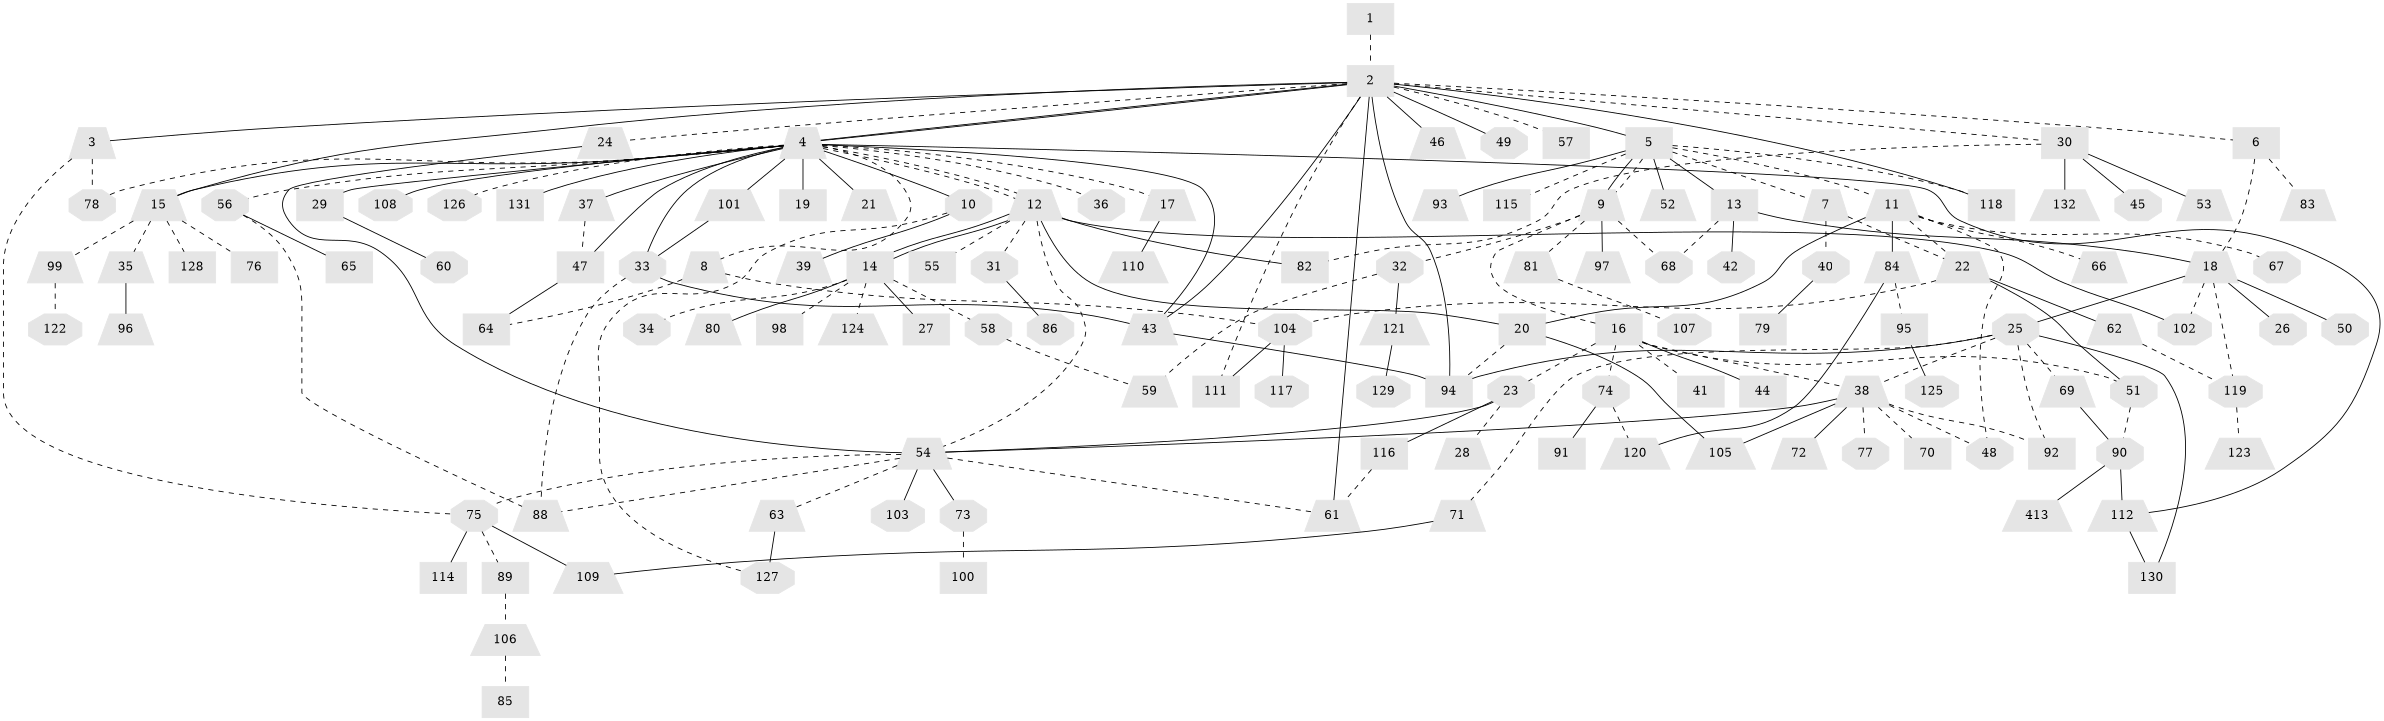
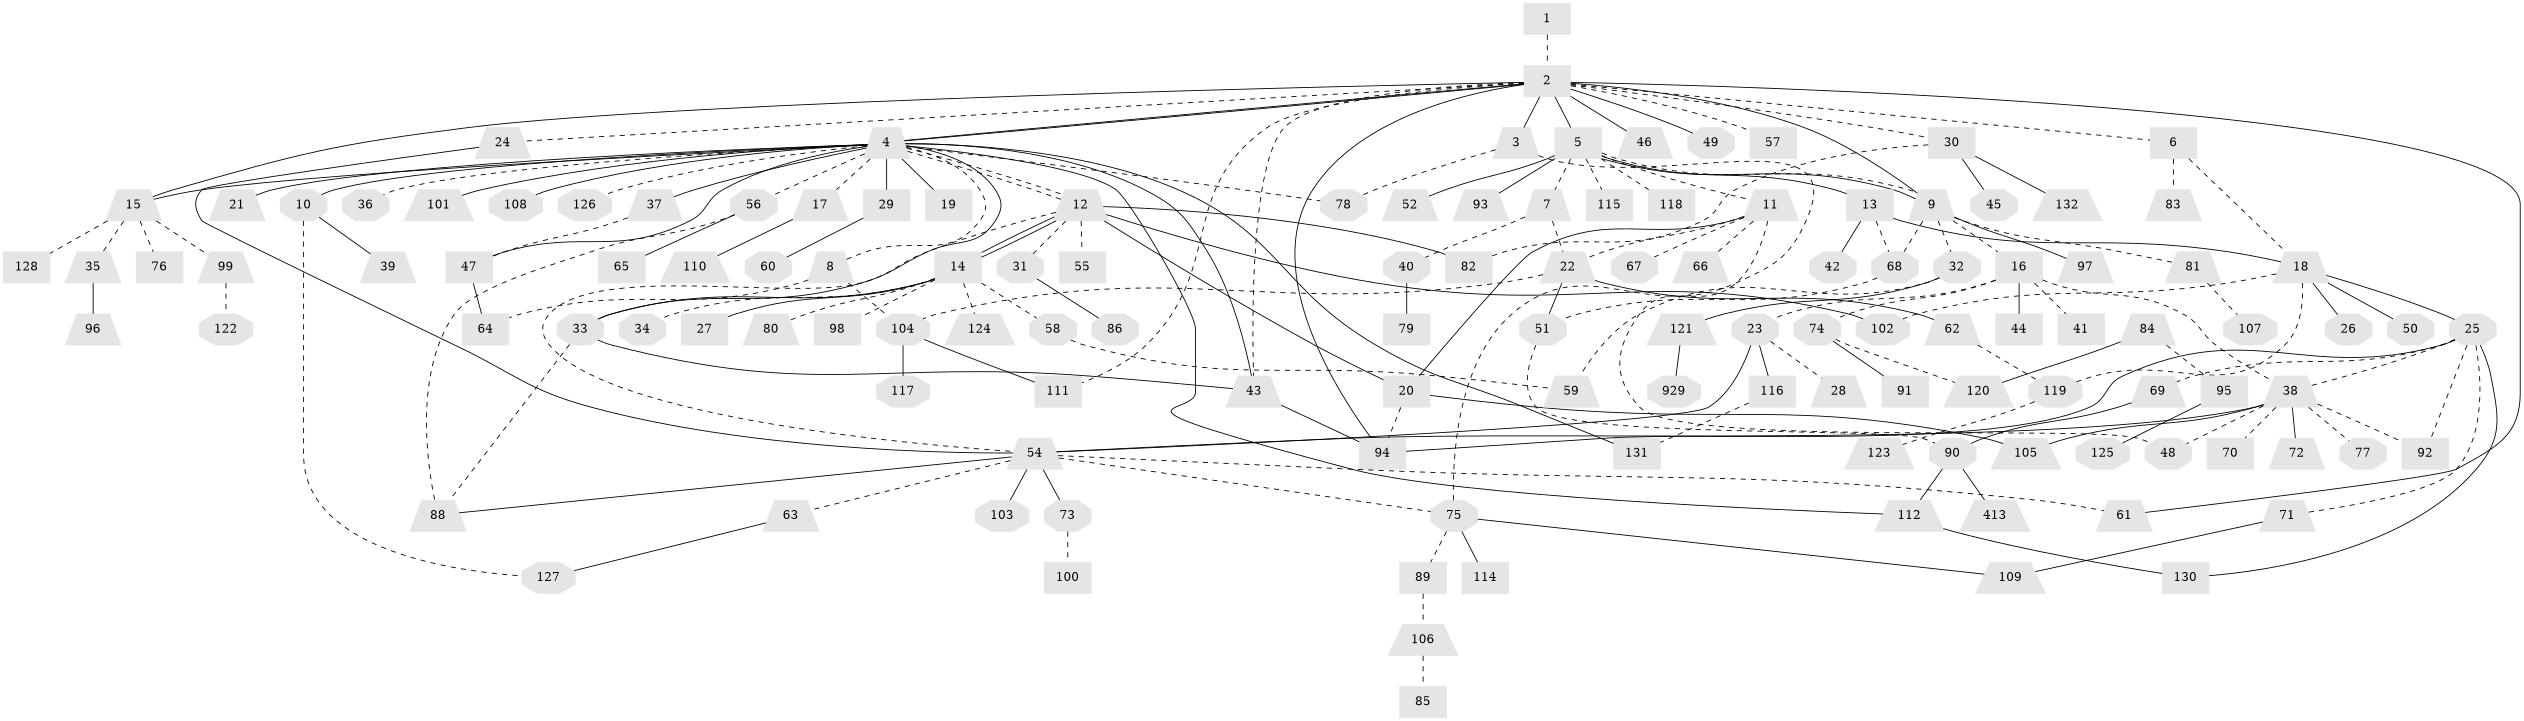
(1684, 125) -> (1780, 119)
(2205, 205) -> none
(1272, 215) -> (1283, 130)
(683, 238) -> (766, 297)
(1892, 243) -> none
(769, 307) -> (851, 301)
(1880, 360) -> (1640, 303)
(1383, 392) -> (1674, 392)
(731, 485) -> (735, 485)
(1358, 485) -> (1711, 420)
